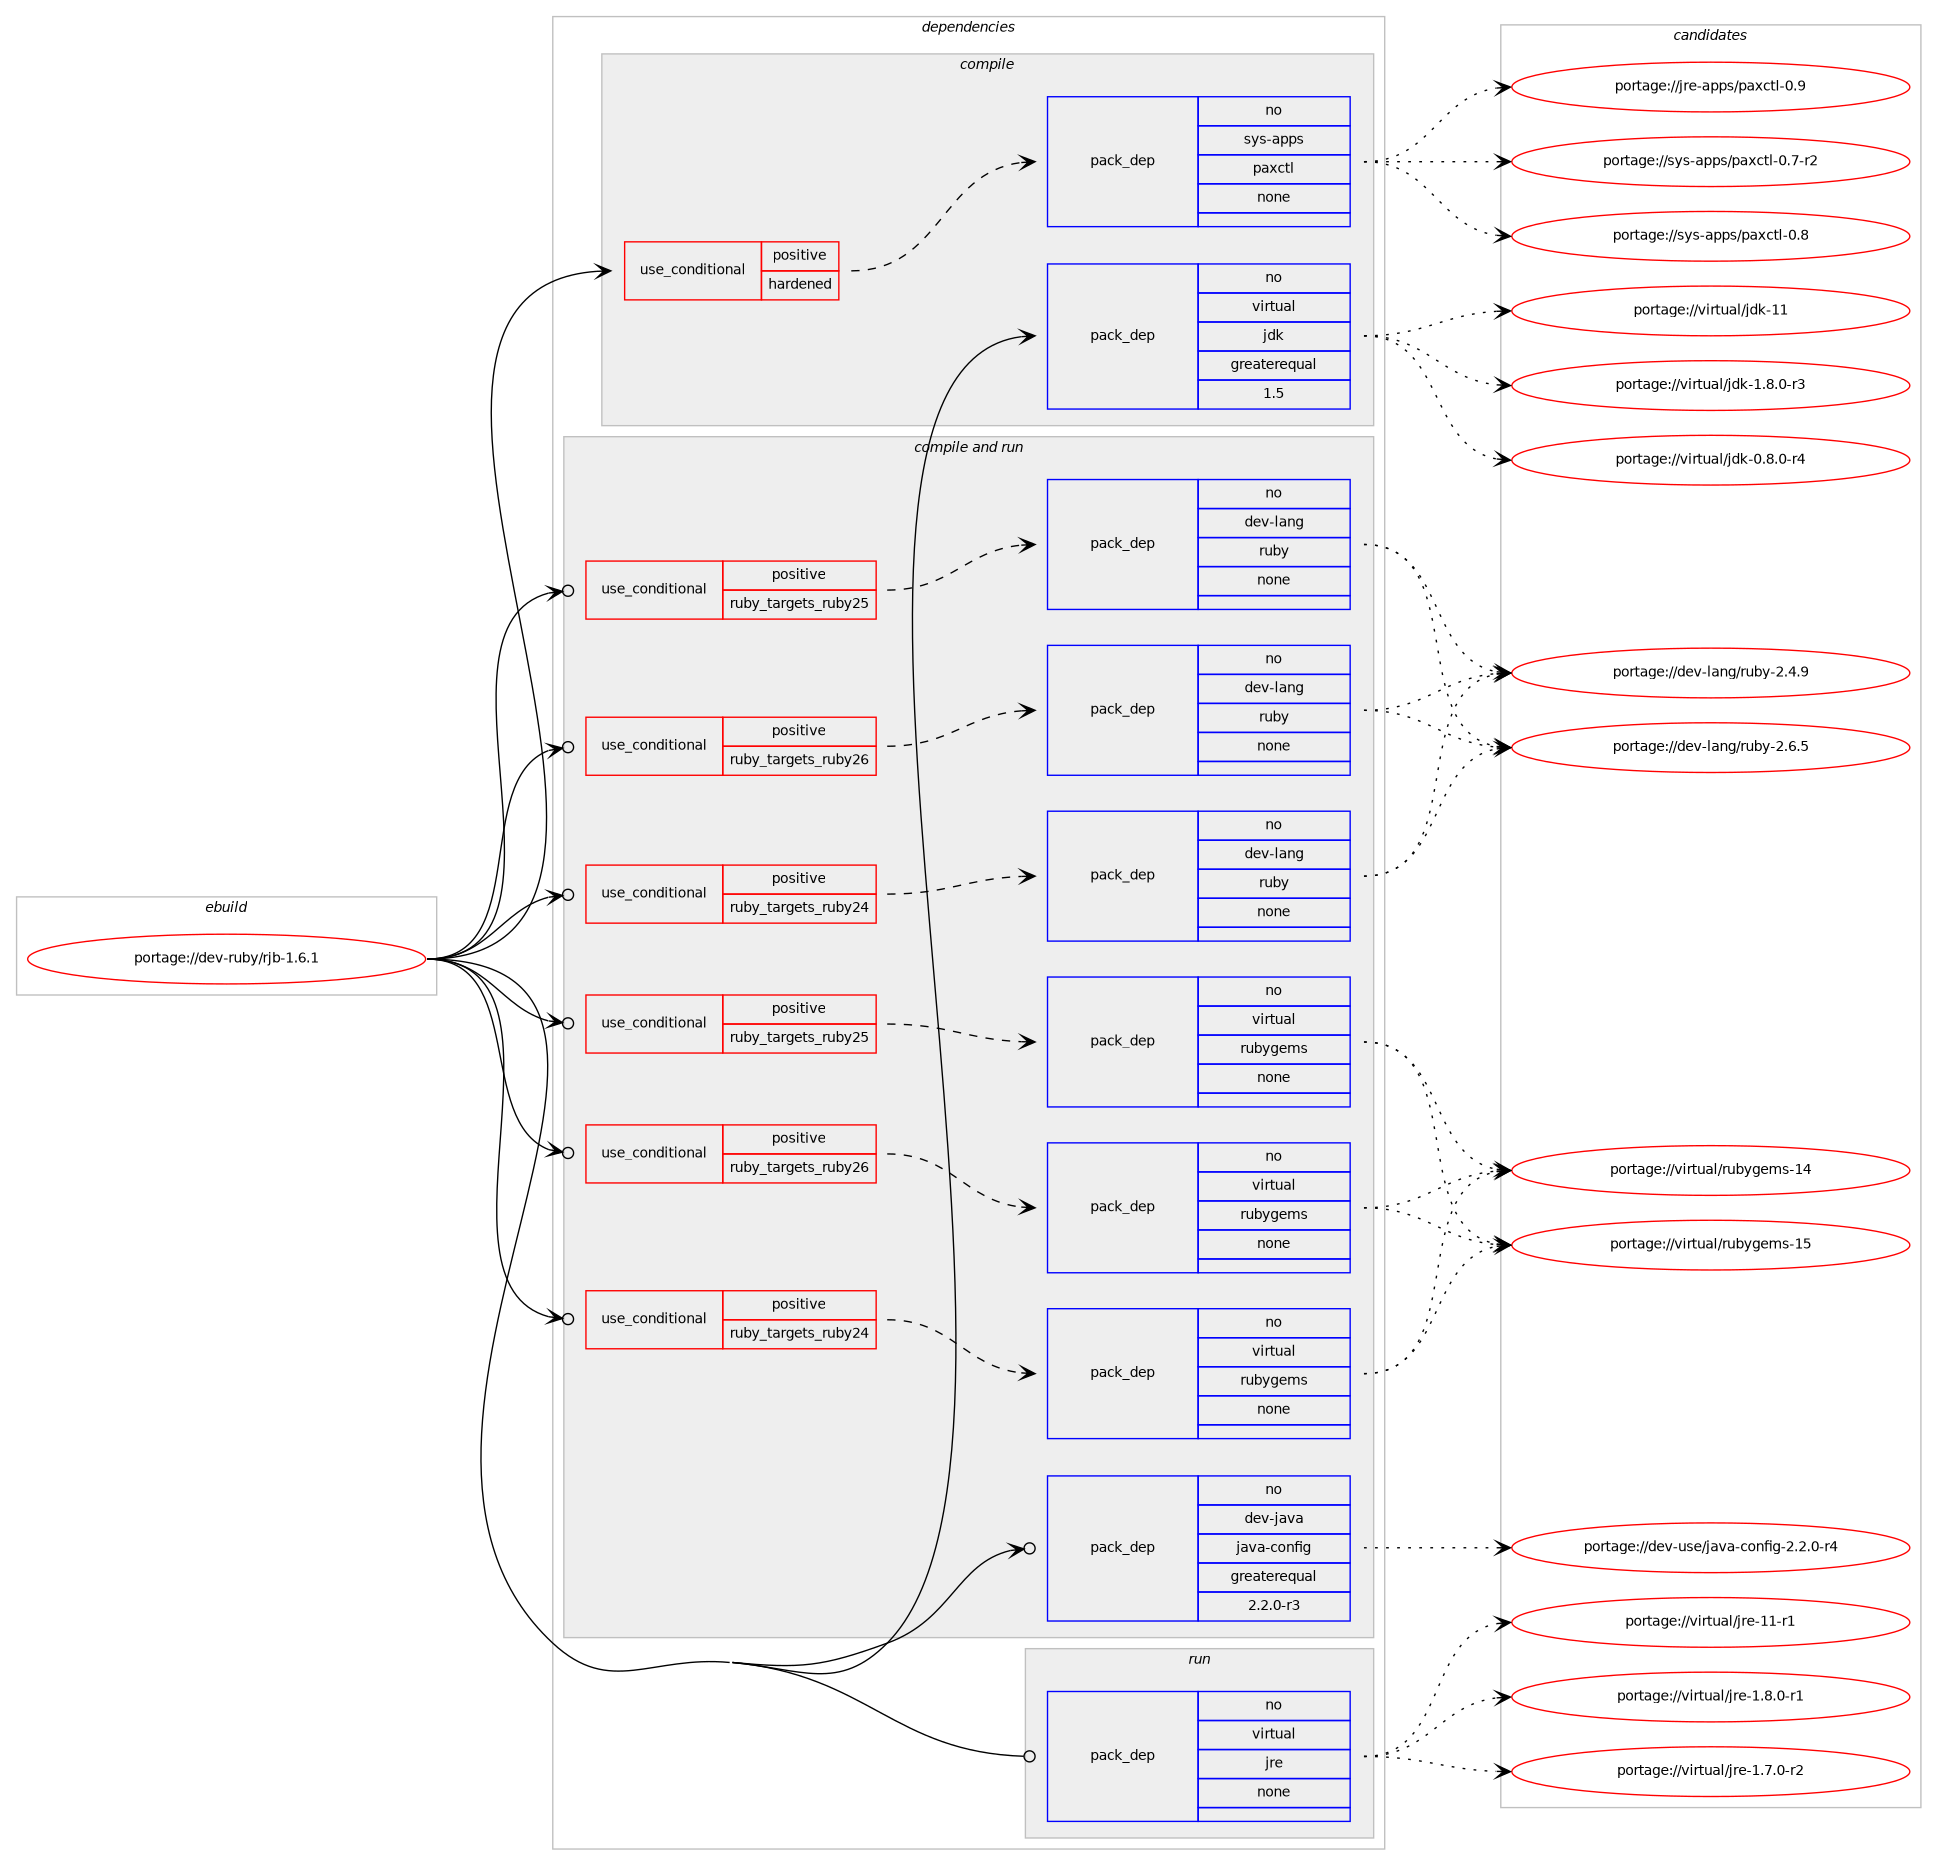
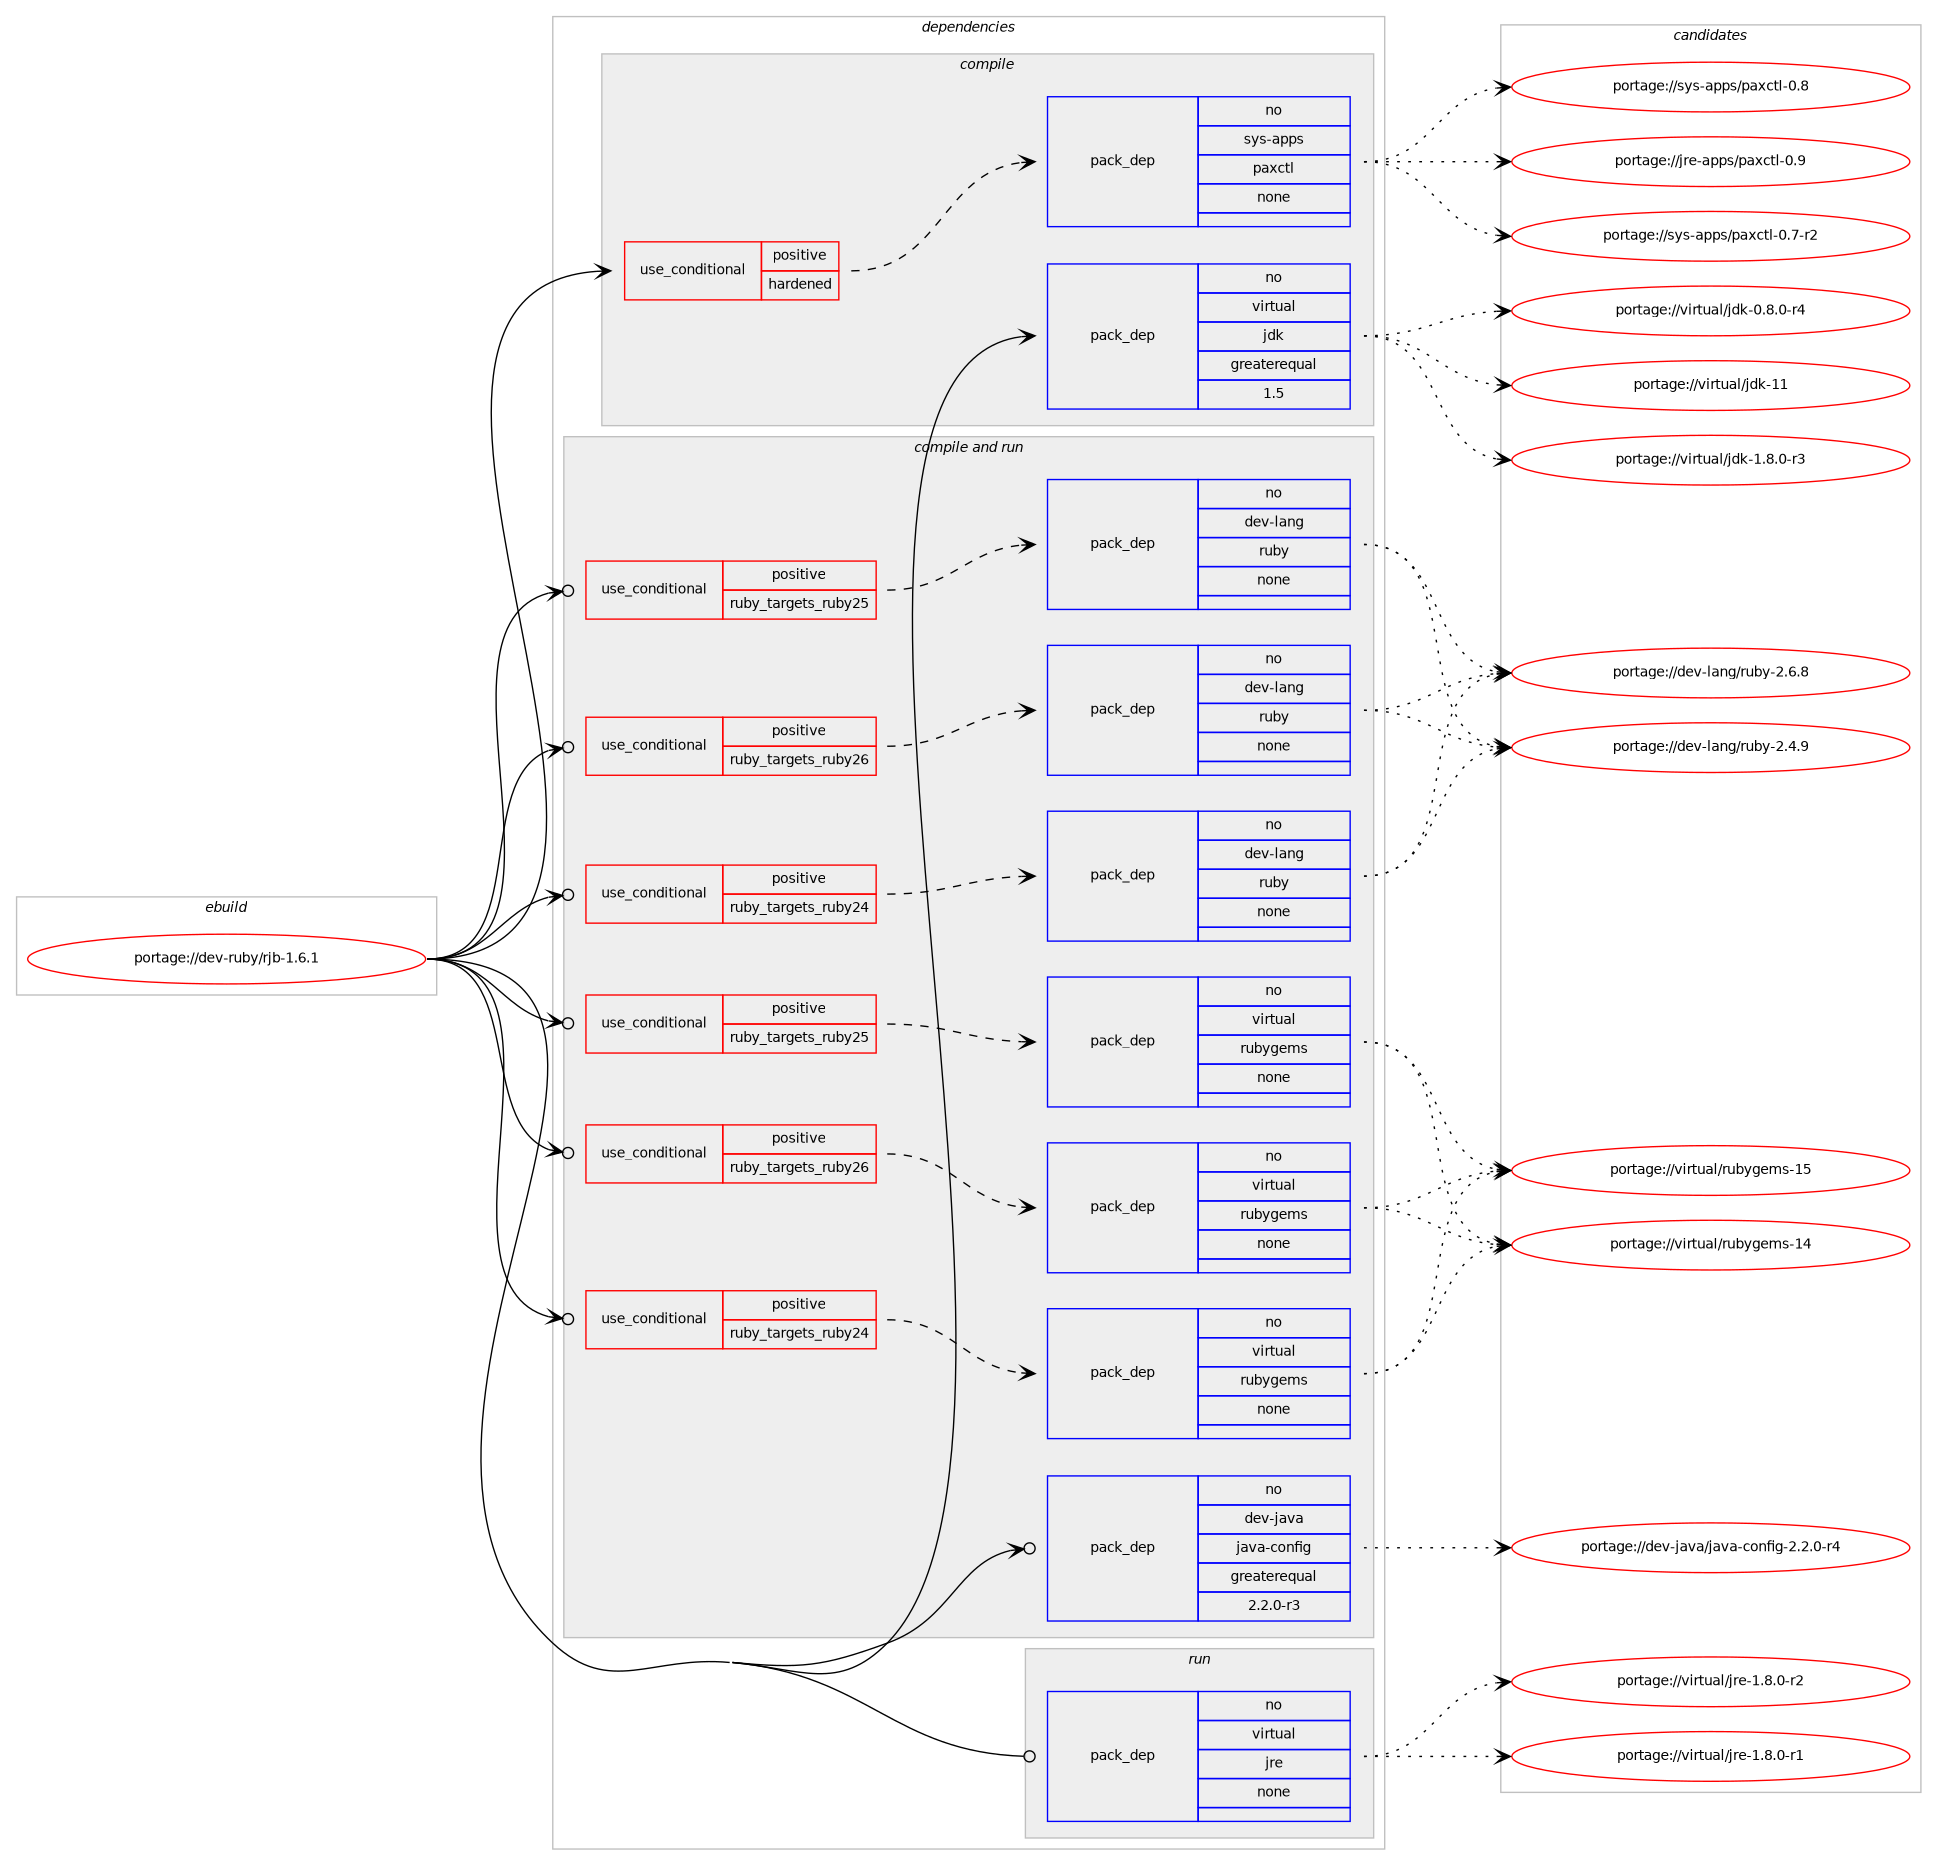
(1711, 748) -> (1711, 673)
(1711, 1548) -> (1711, 1548)
(1711, 1622) -> none
(1711, 1772) -> (1711, 1682)
